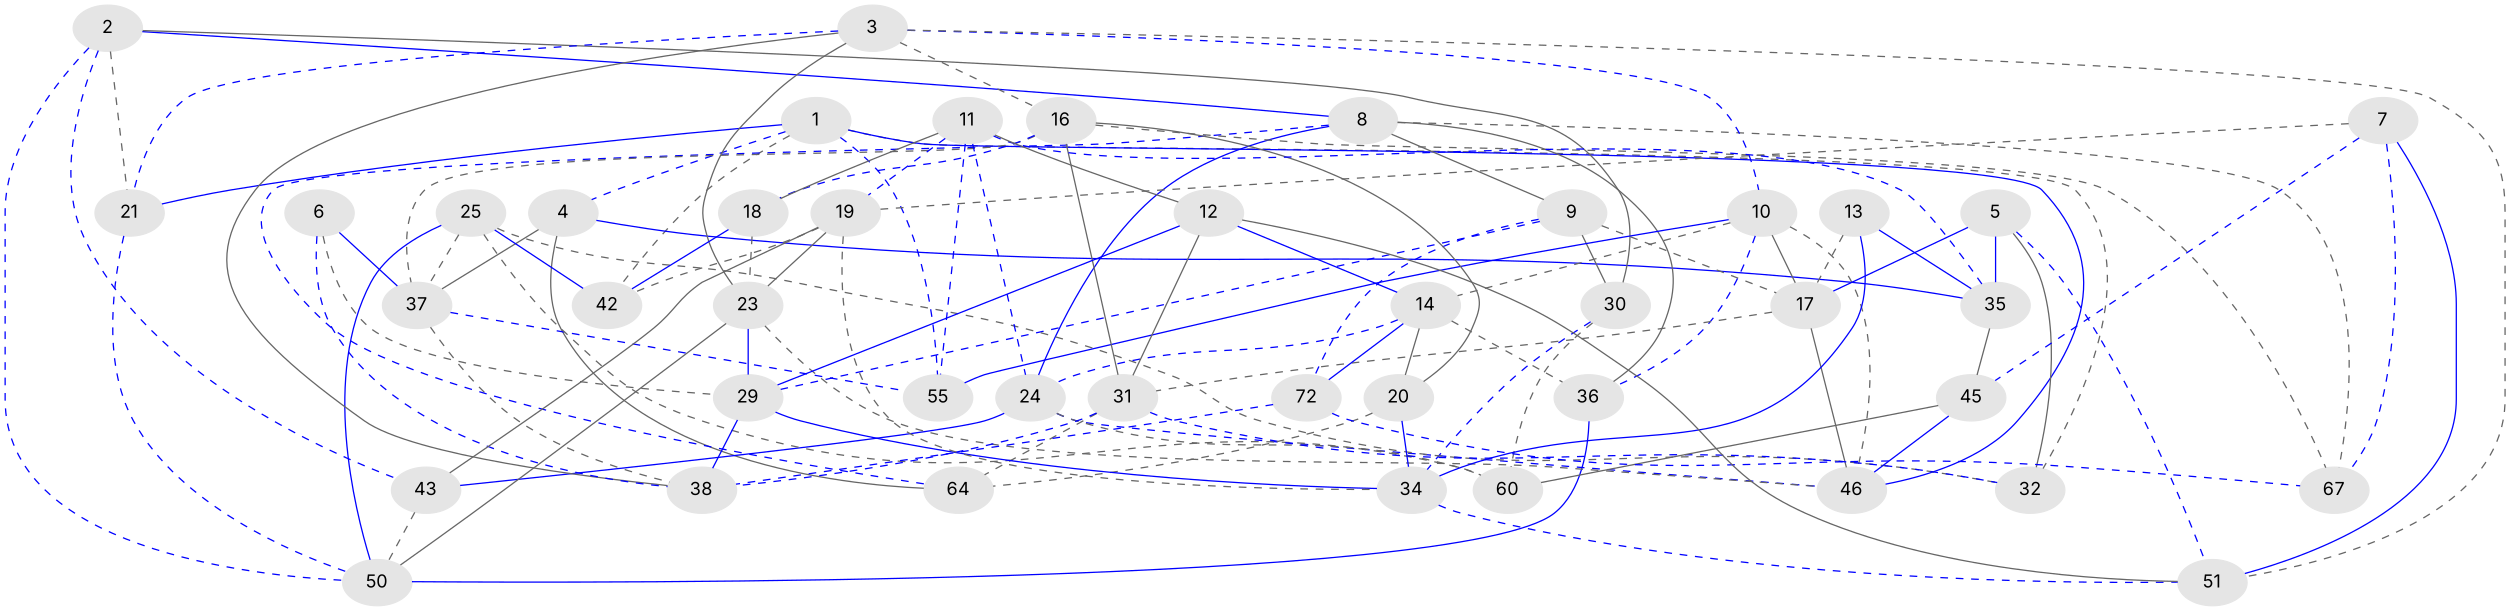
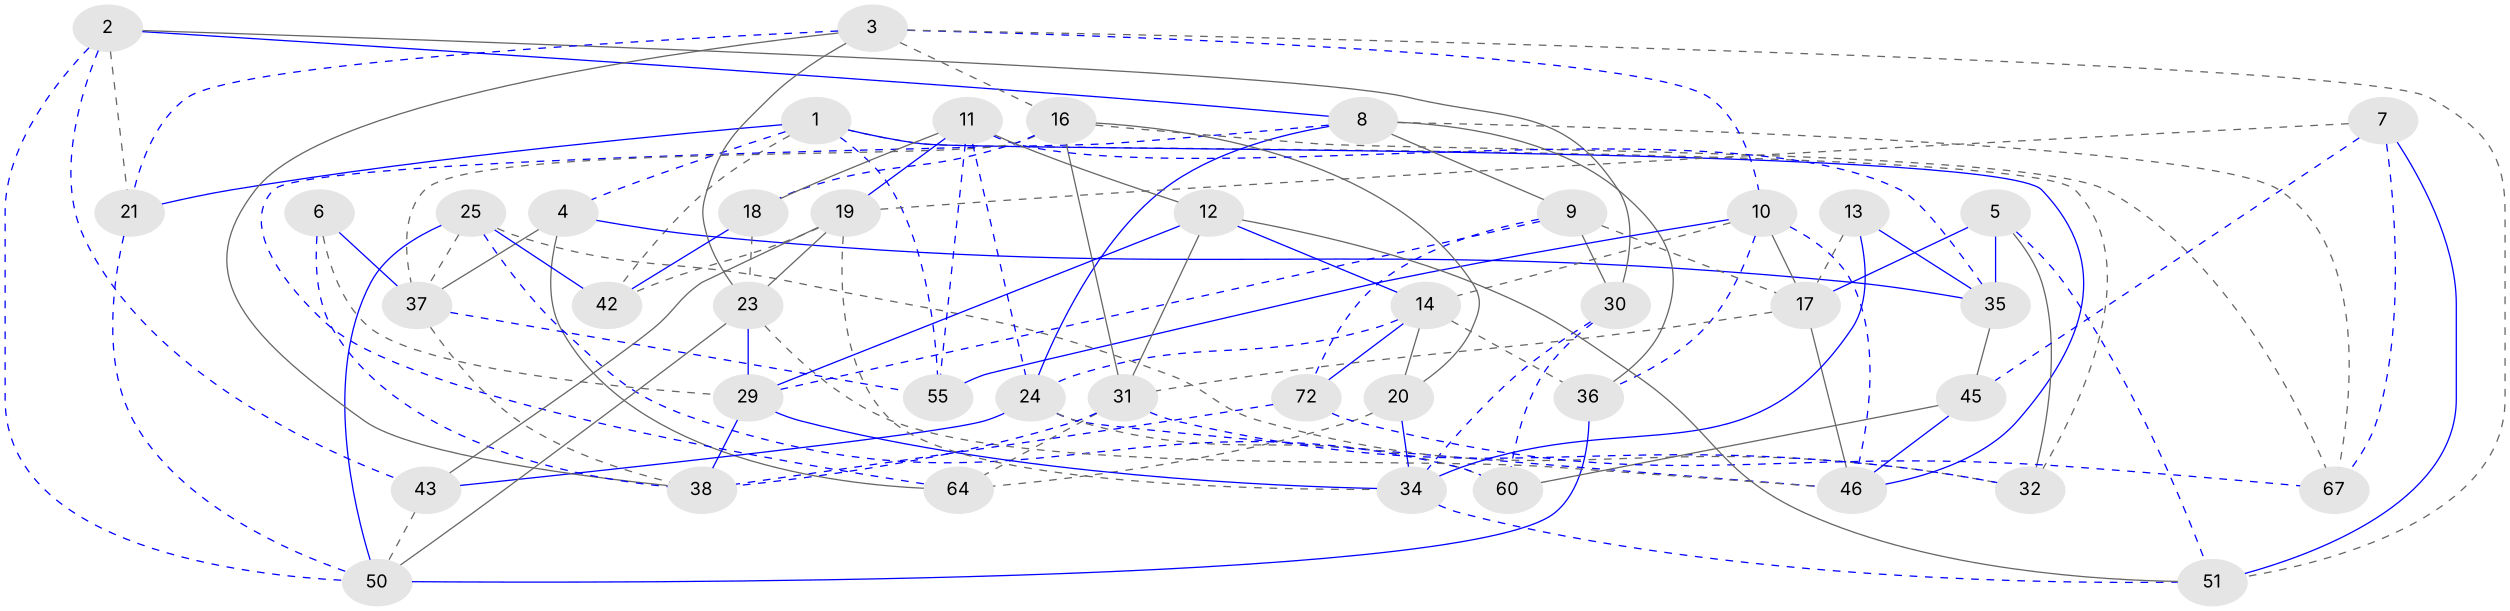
(893, 177) -> (893, 177)
(1867, 332) -> (1867, 332)
(1536, 386) -> (1536, 386)
(864, 456) -> (864, 456)
